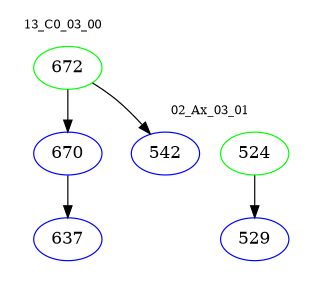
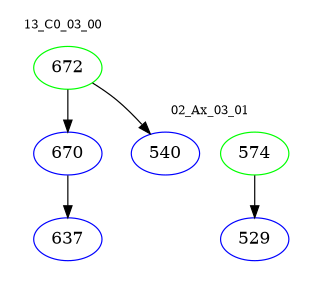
(165, 154) -> (165, 154)
(255, 154) -> (255, 154)
